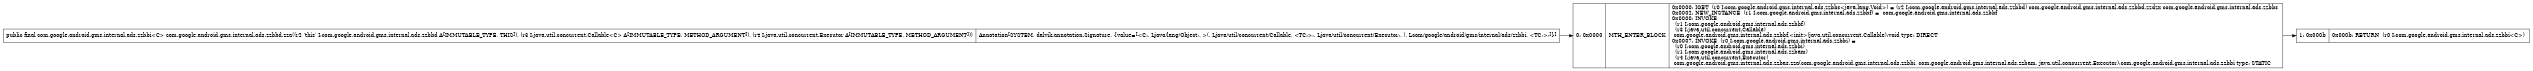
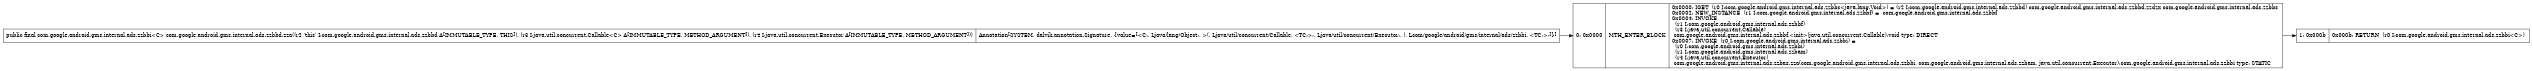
(1696, 19) -> (1696, 19)
